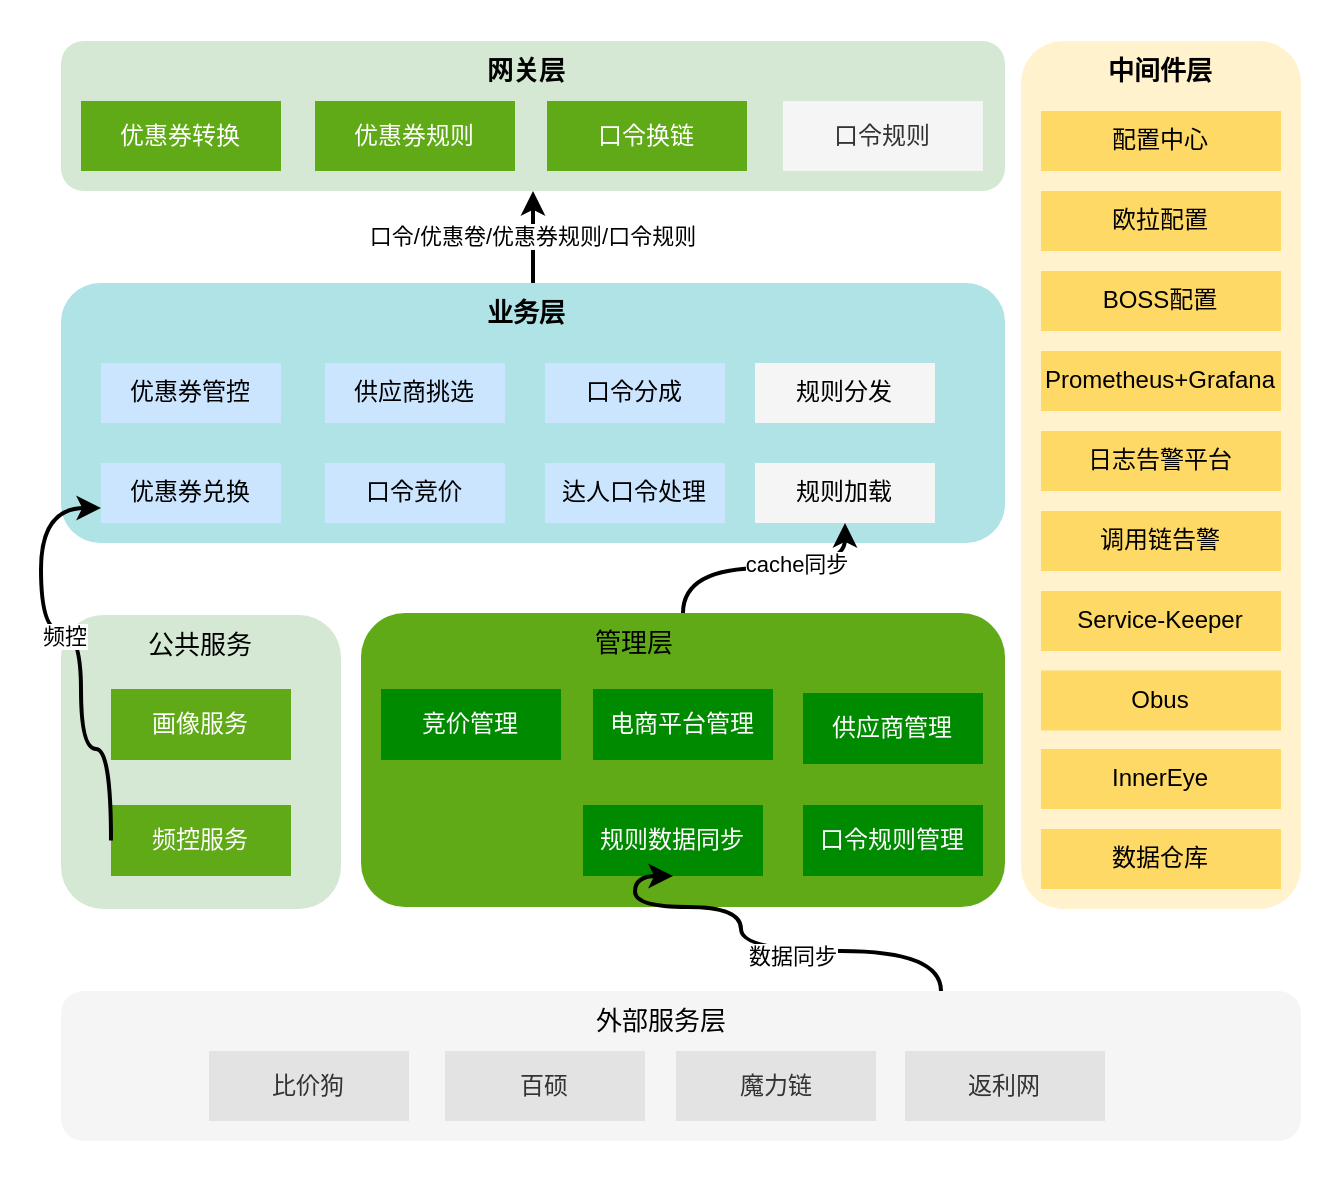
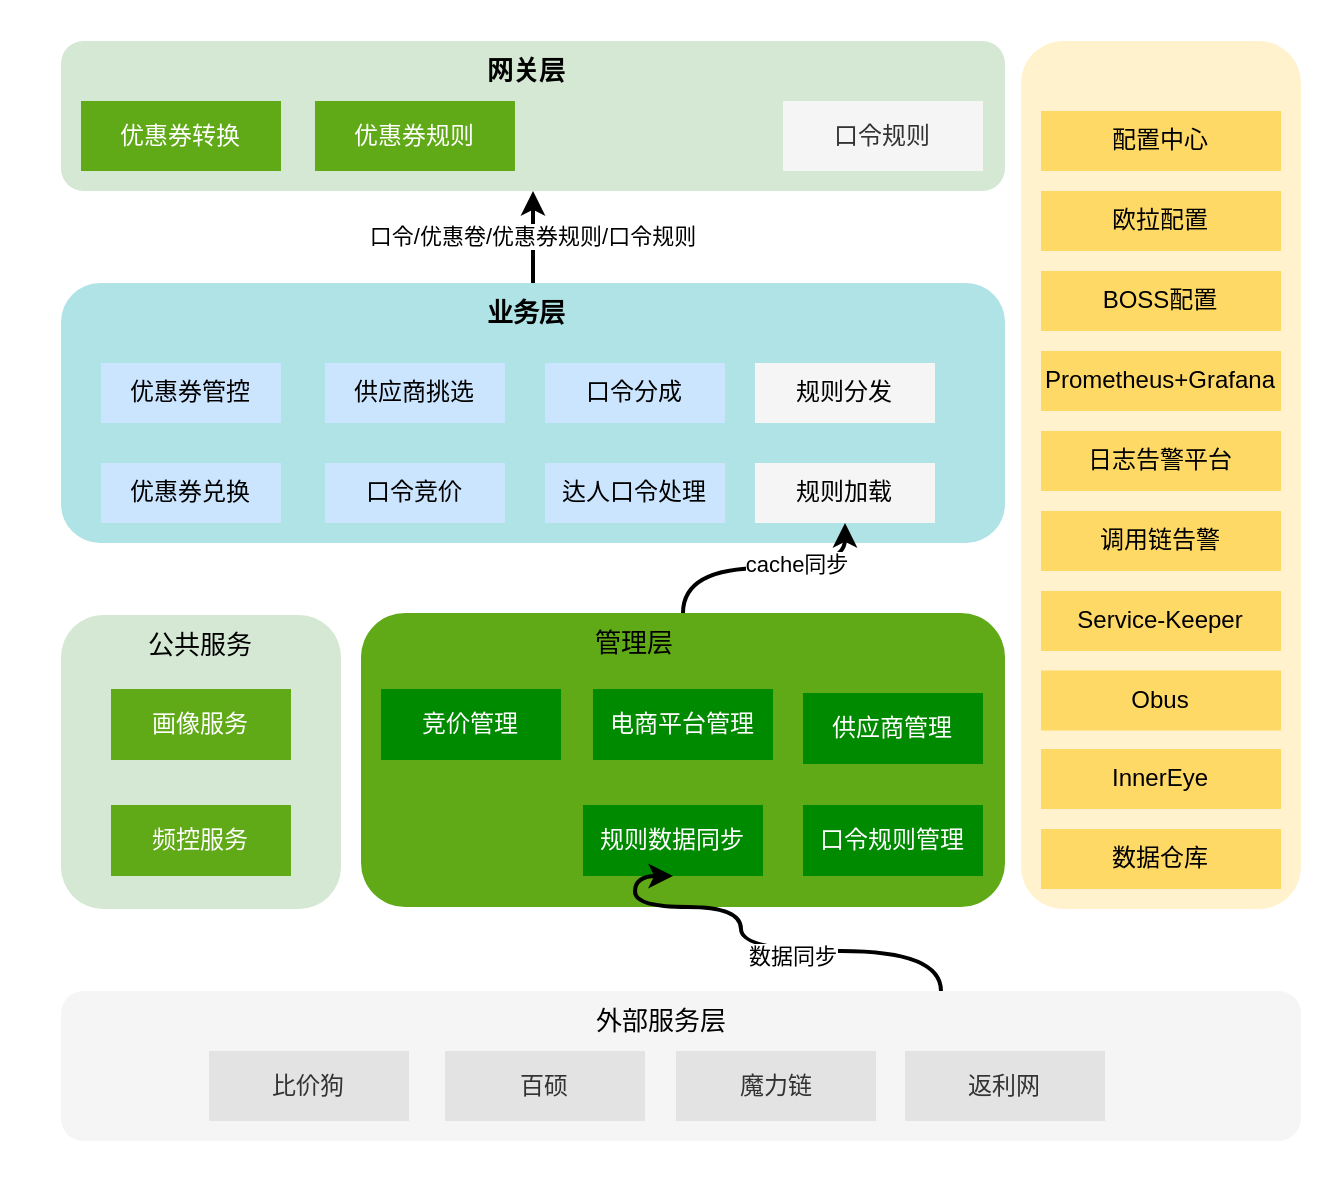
(1161, 71) -> none
(647, 136) -> none
(79, 660) -> none
